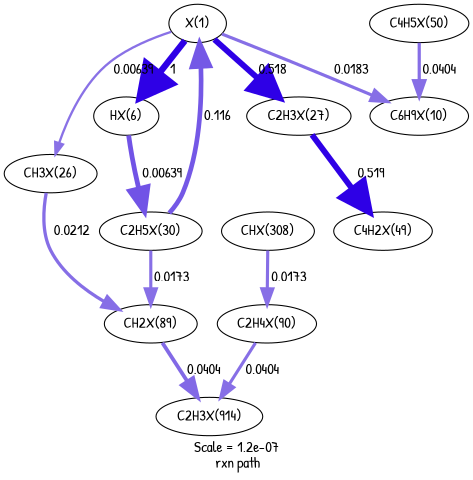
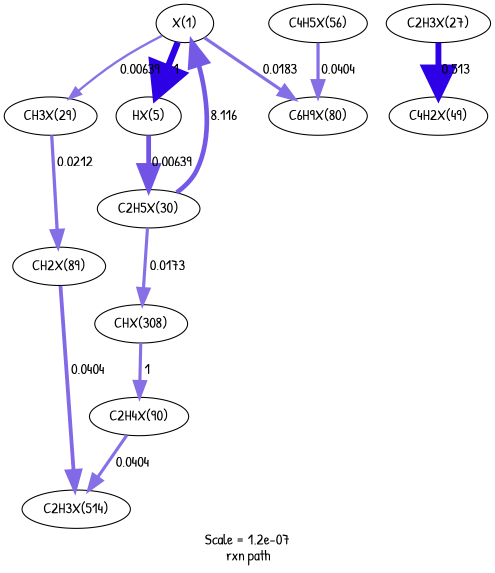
(419, 23) -> (318, 23)
(236, 59) -> none
(126, 116) -> (149, 116)
(216, 116) -> (222, 116)
(419, 116) -> (318, 116)
(51, 174) -> (51, 116)
(370, 174) -> (454, 70)
(151, 270) -> (145, 258)
(288, 278) -> (146, 370)
(209, 417) -> (76, 509)
